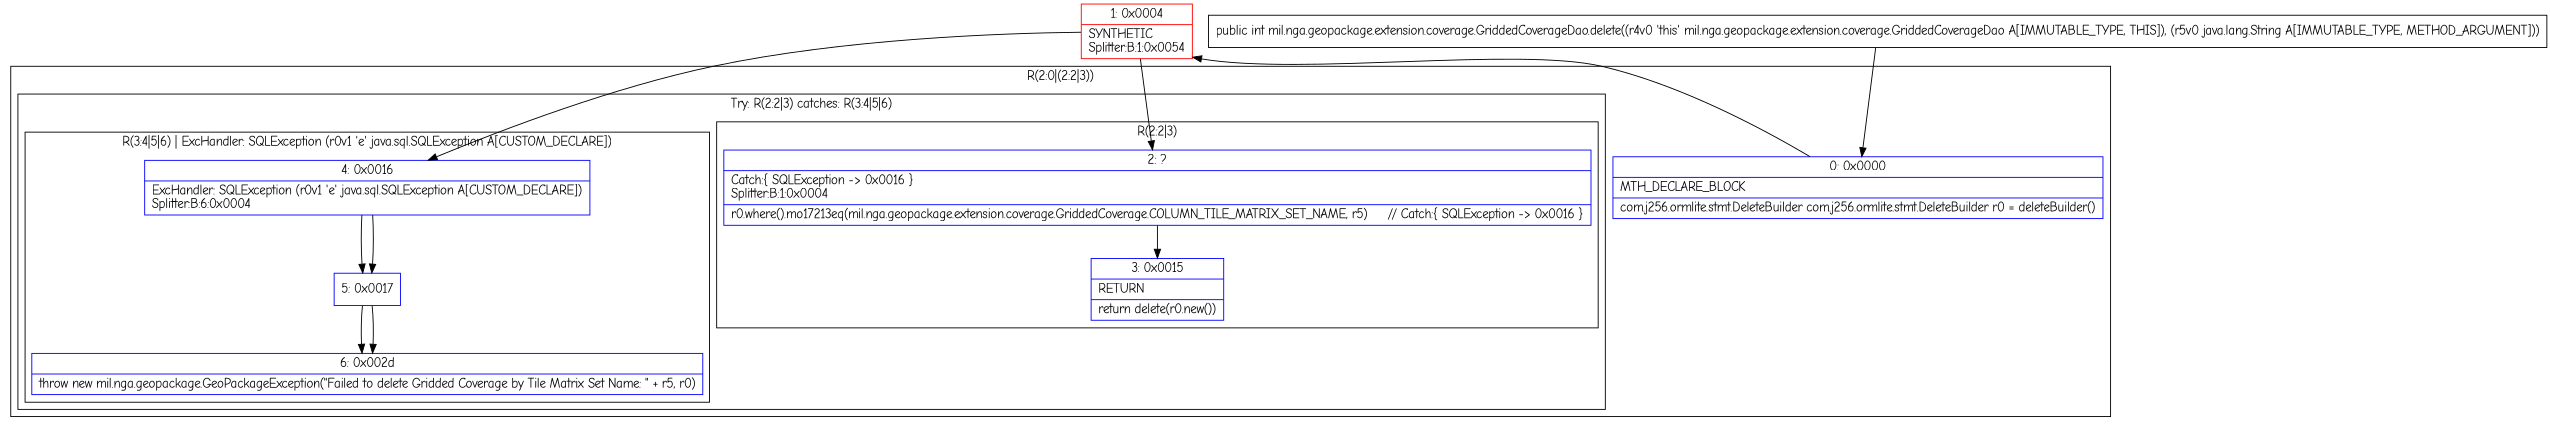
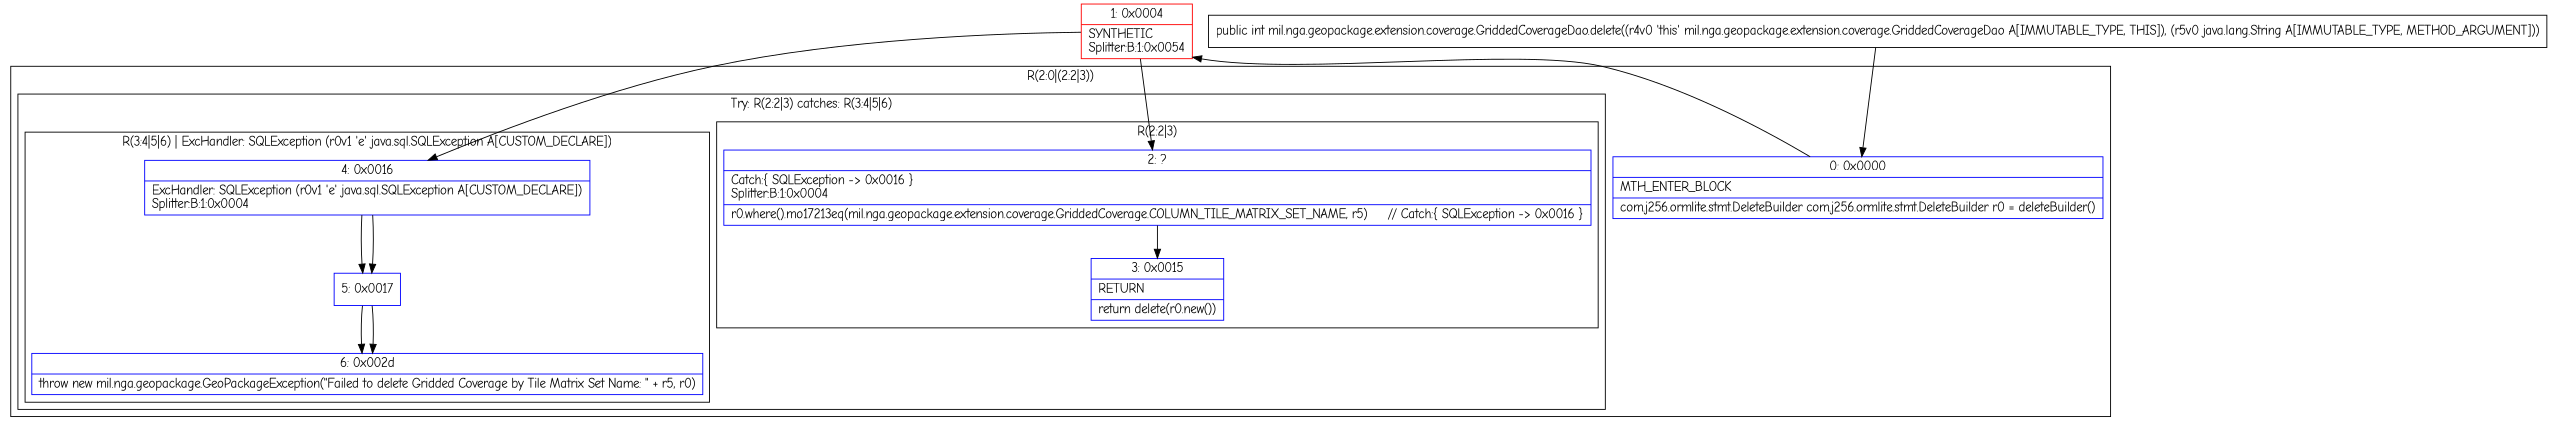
(1683, 187) -> (1676, 187)
(202, 204) -> (201, 204)
